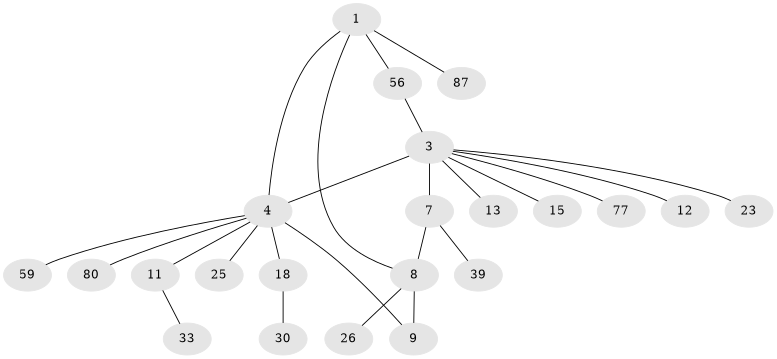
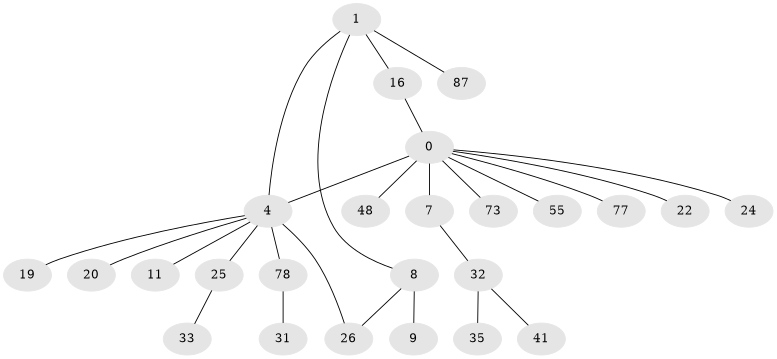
(398, 83) -> (398, 83)
(430, 147) -> (430, 147)
none -> (366, 211)
(493, 211) -> (493, 211)
(557, 211) -> (557, 211)
(685, 211) -> (685, 211)
(749, 211) -> (749, 211)
(422, 243) -> none
(347, 269) -> (321, 269)
(28, 275) -> (28, 275)
(91, 275) -> (91, 275)
(283, 275) -> (283, 275)
(478, 275) -> (478, 275)
(171, 307) -> (203, 307)
(283, 339) -> (283, 339)
none -> (477, 339)
none -> (541, 339)
